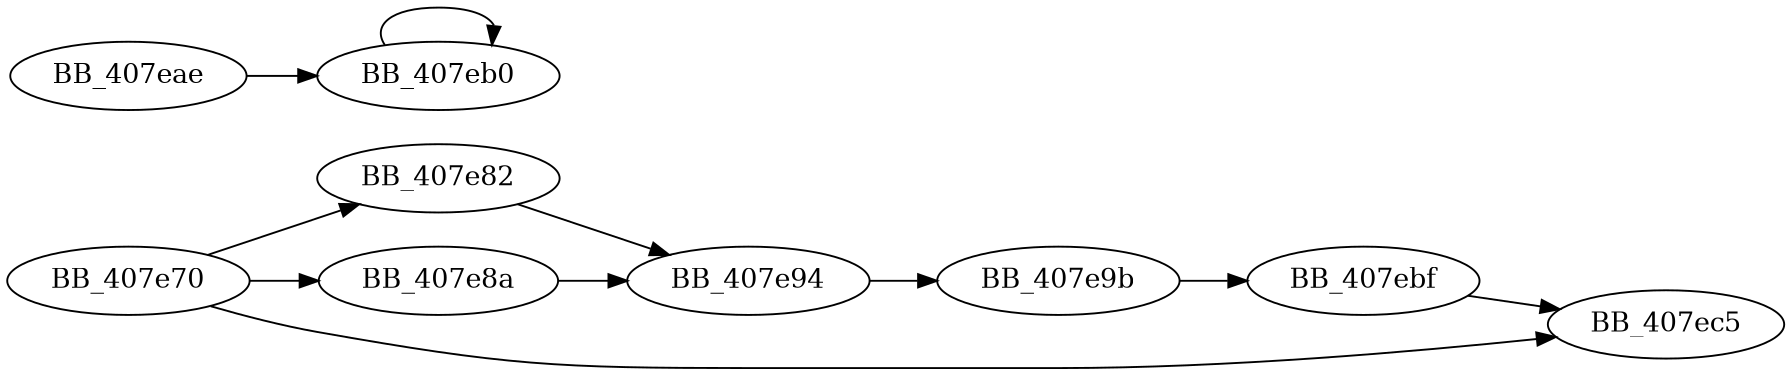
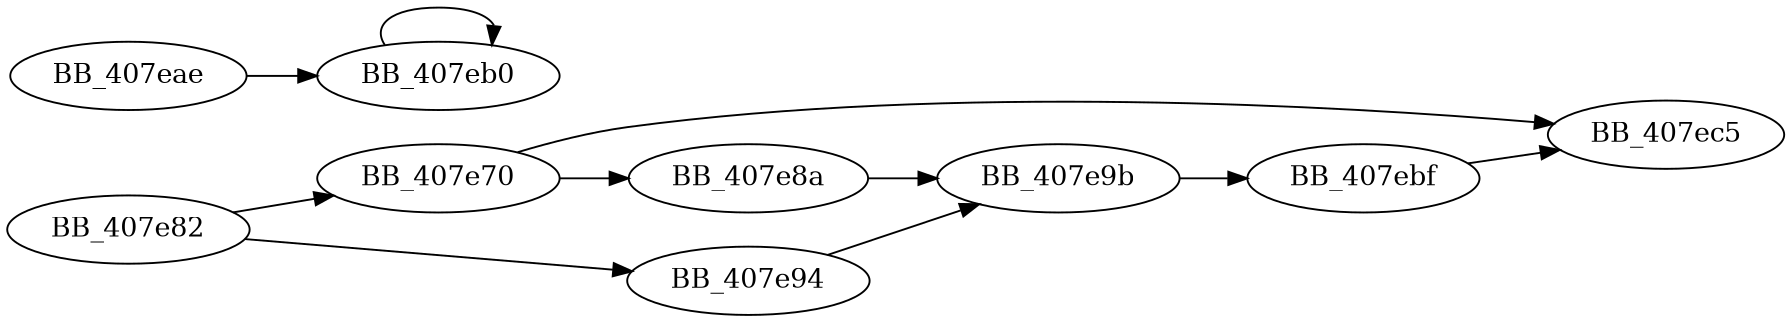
(274, 233) -> (274, 206)
(583, 281) -> (893, 178)
